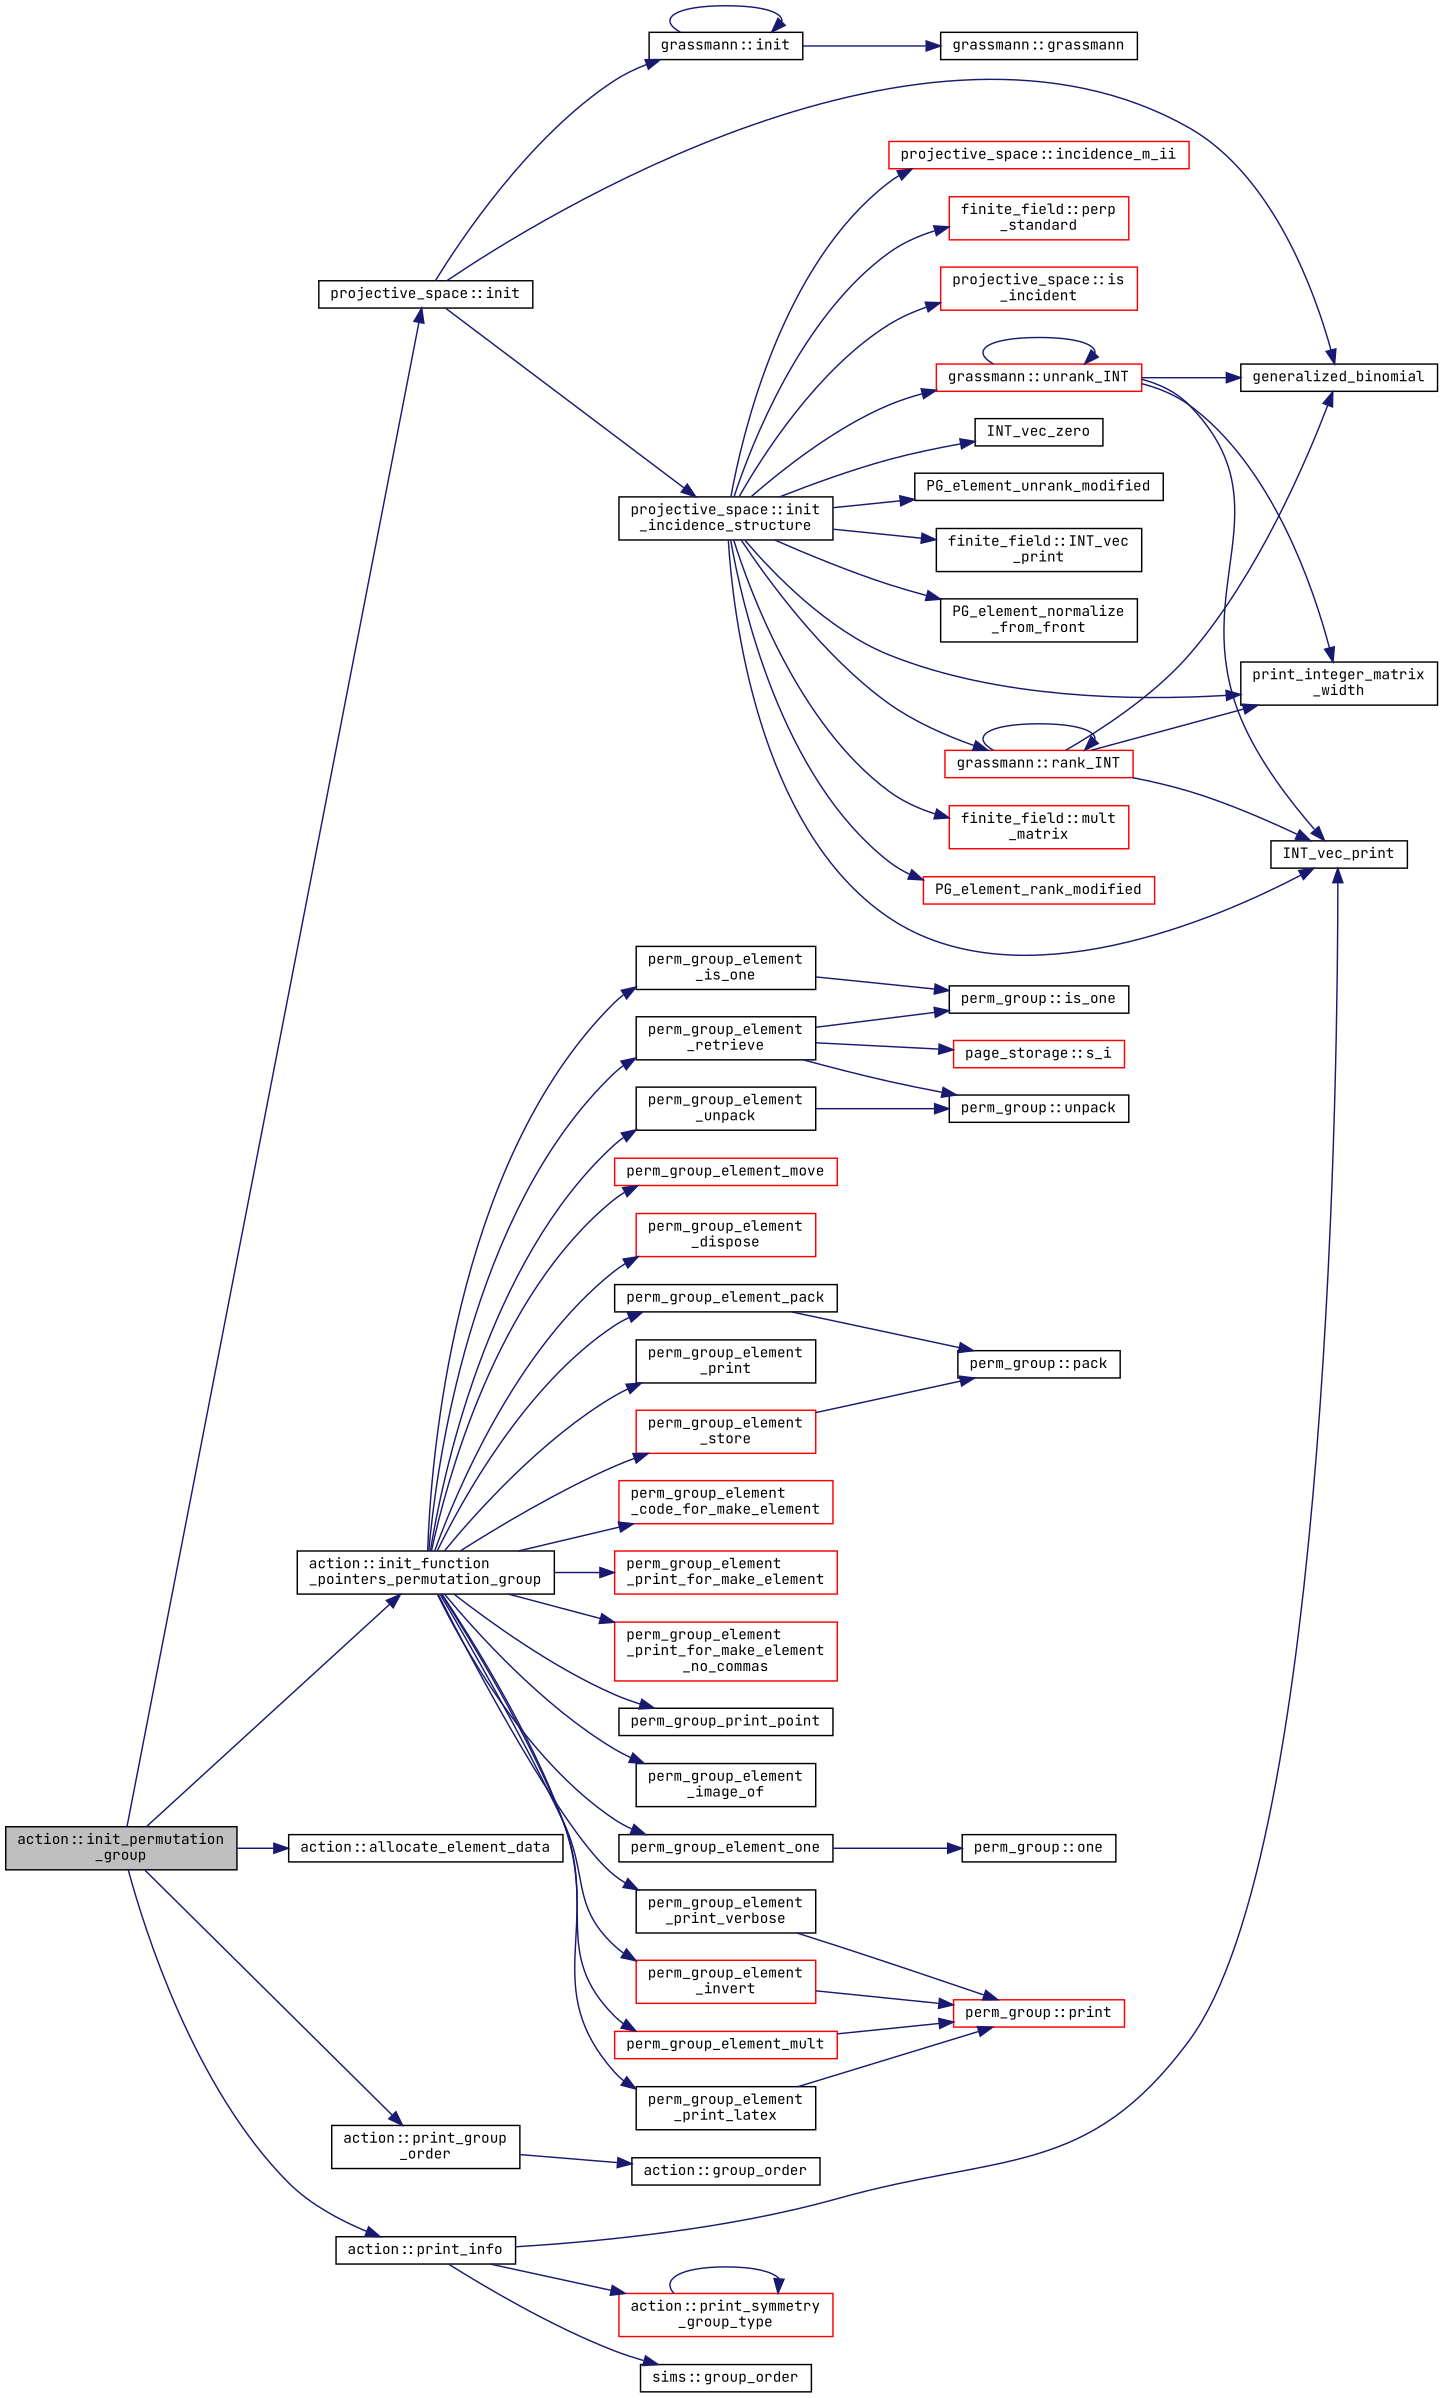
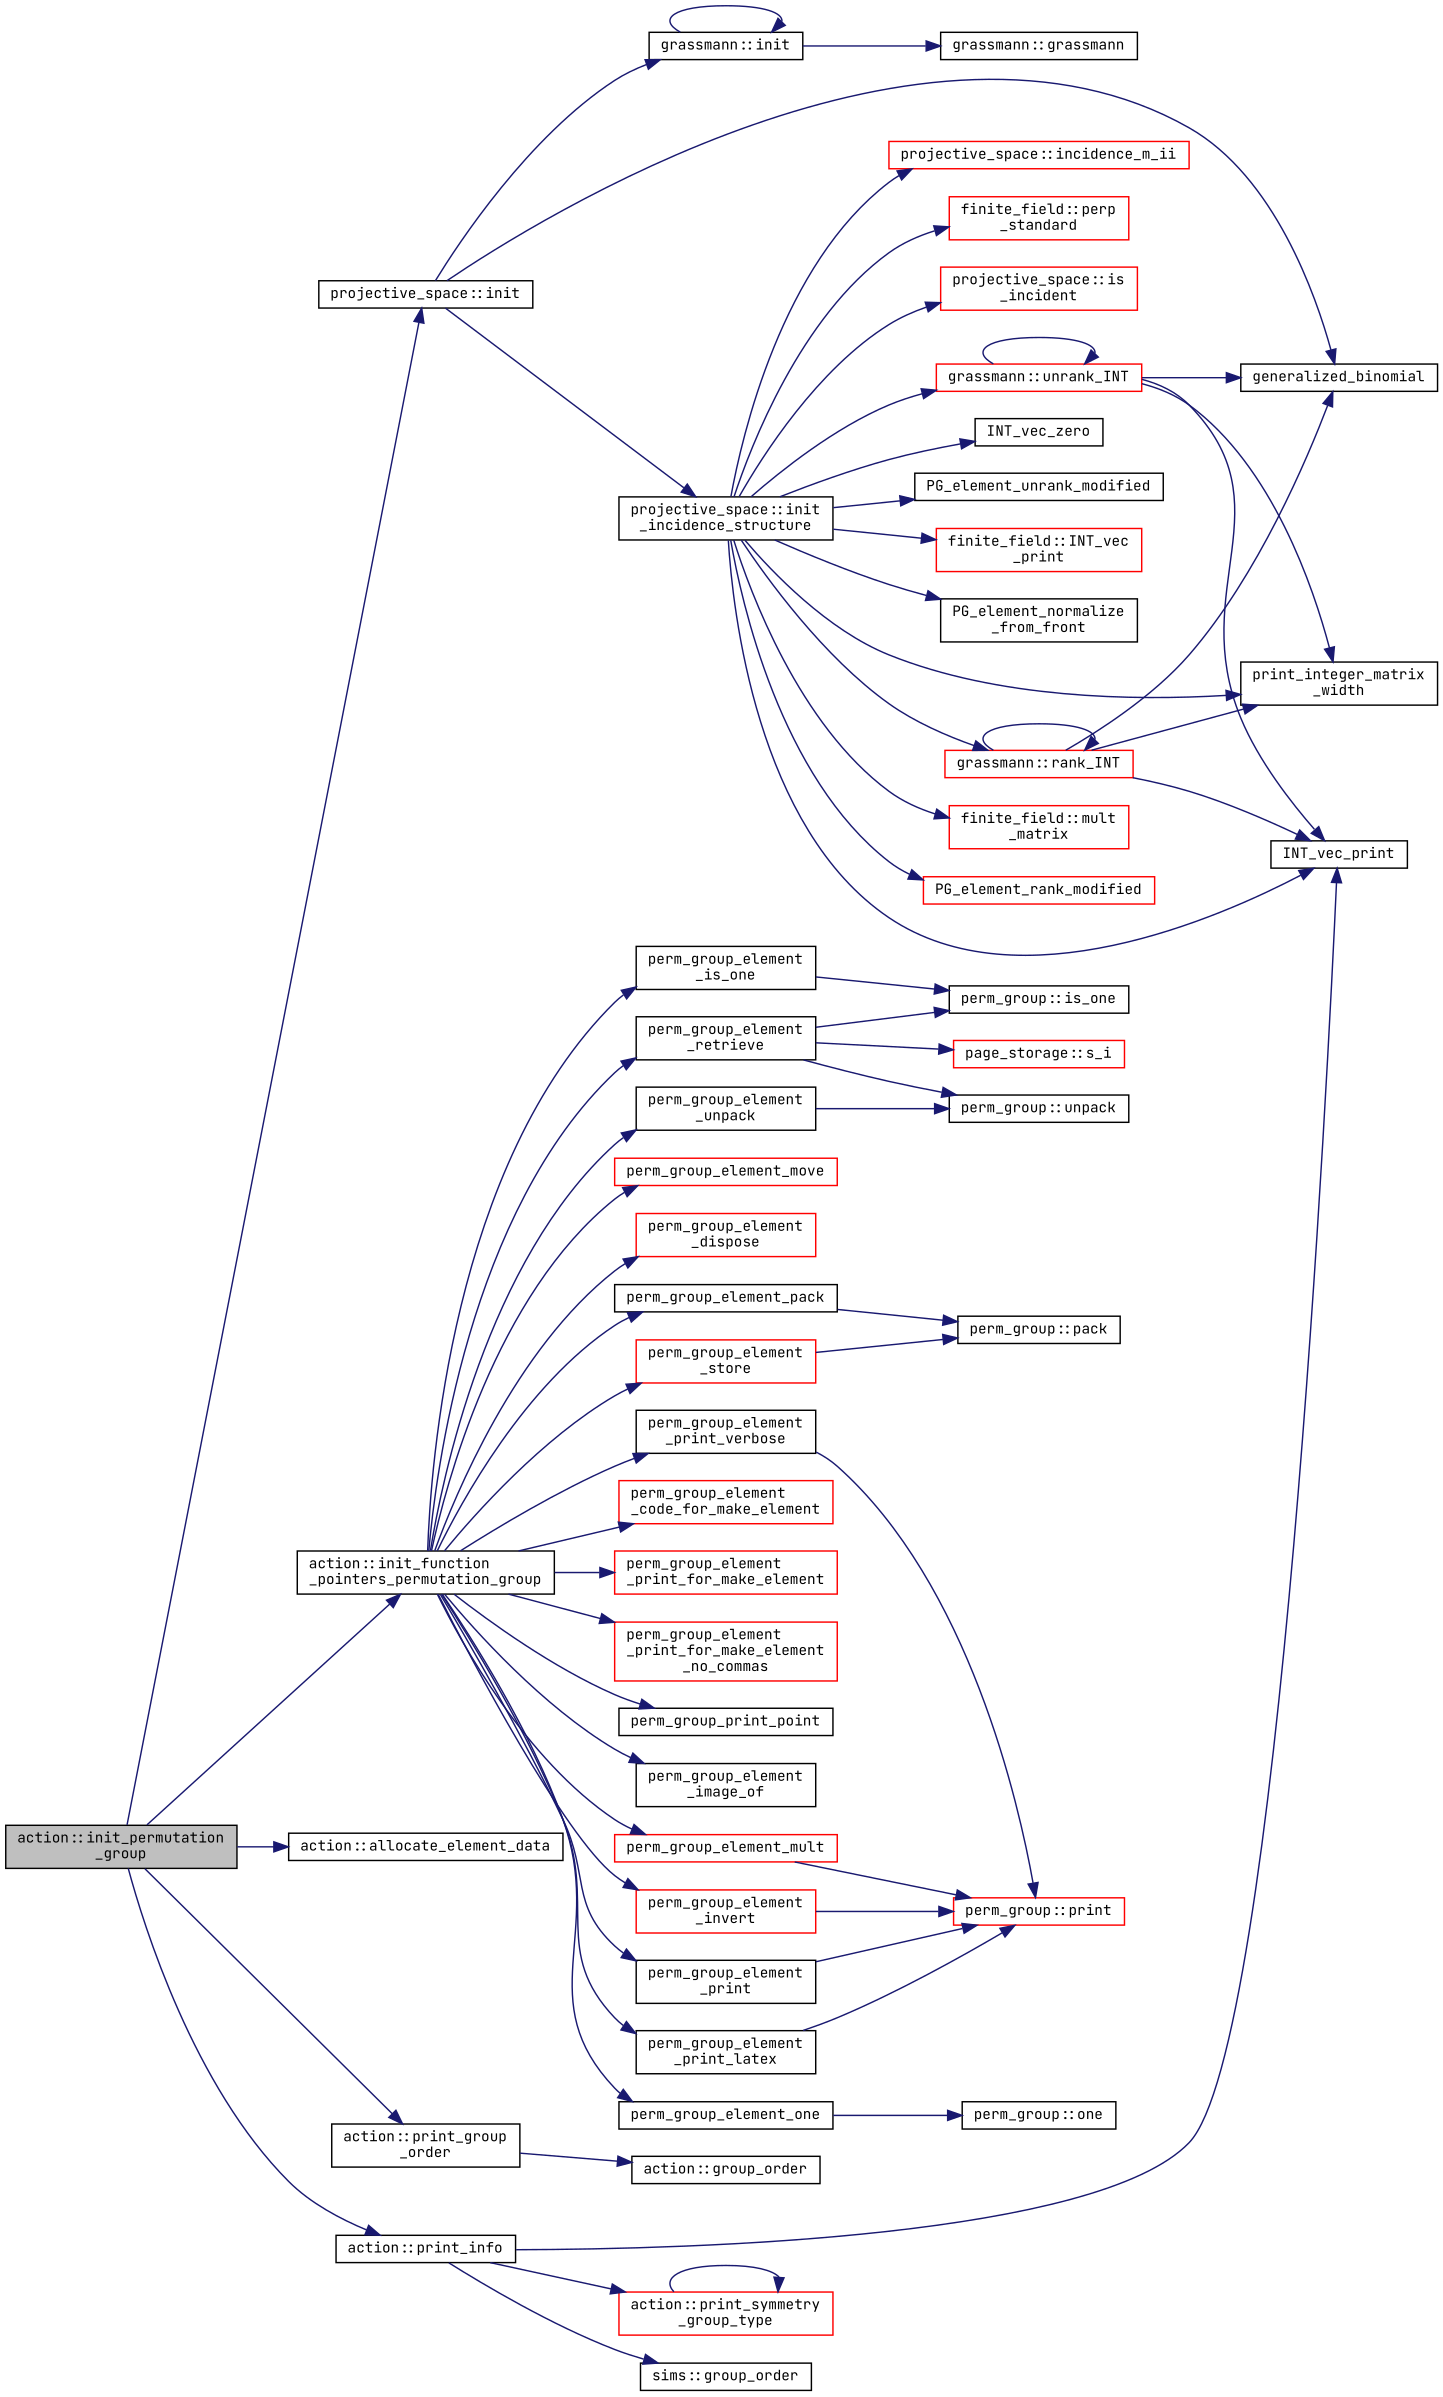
(1039, 550) -> (1039, 550)
none -> (889, 1945)
